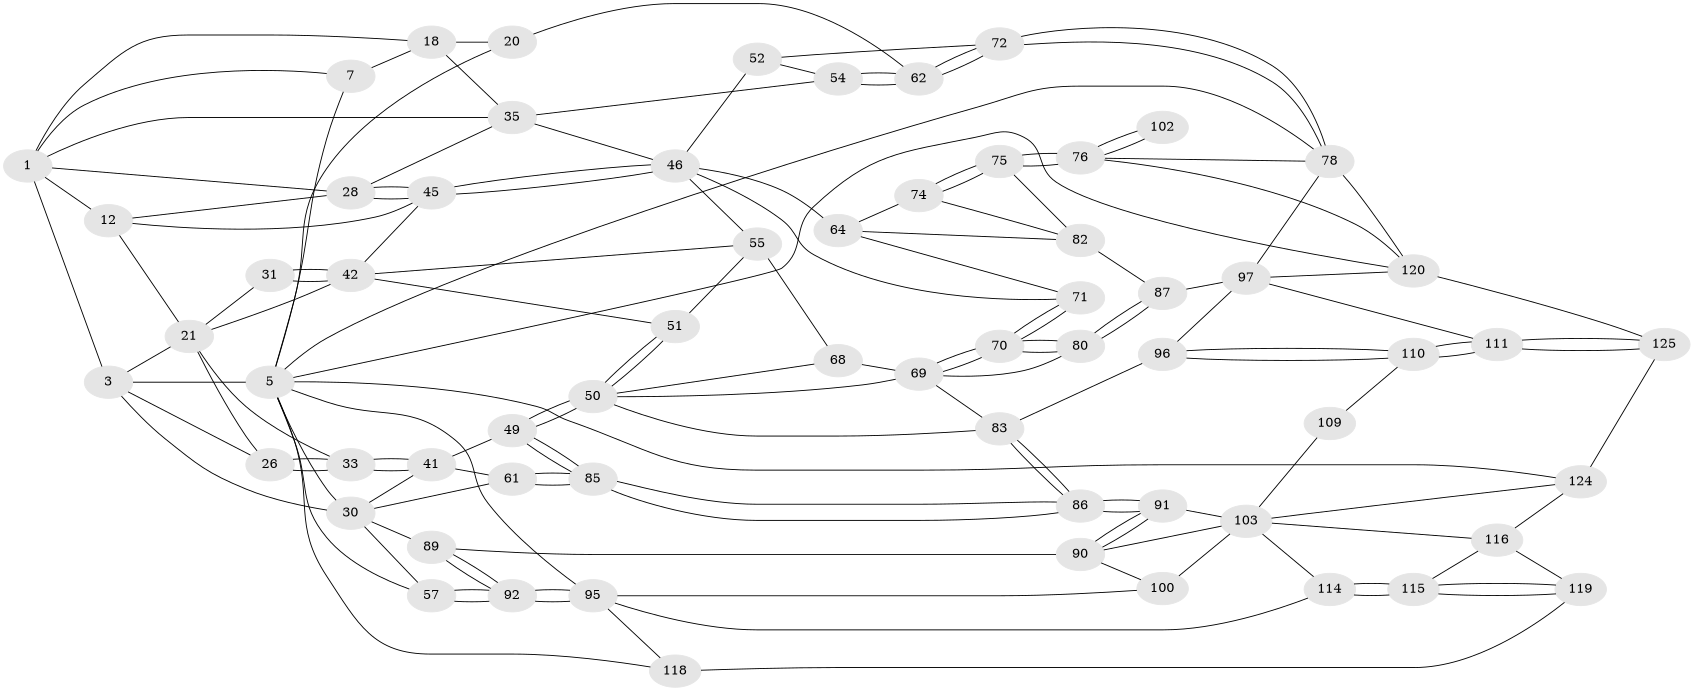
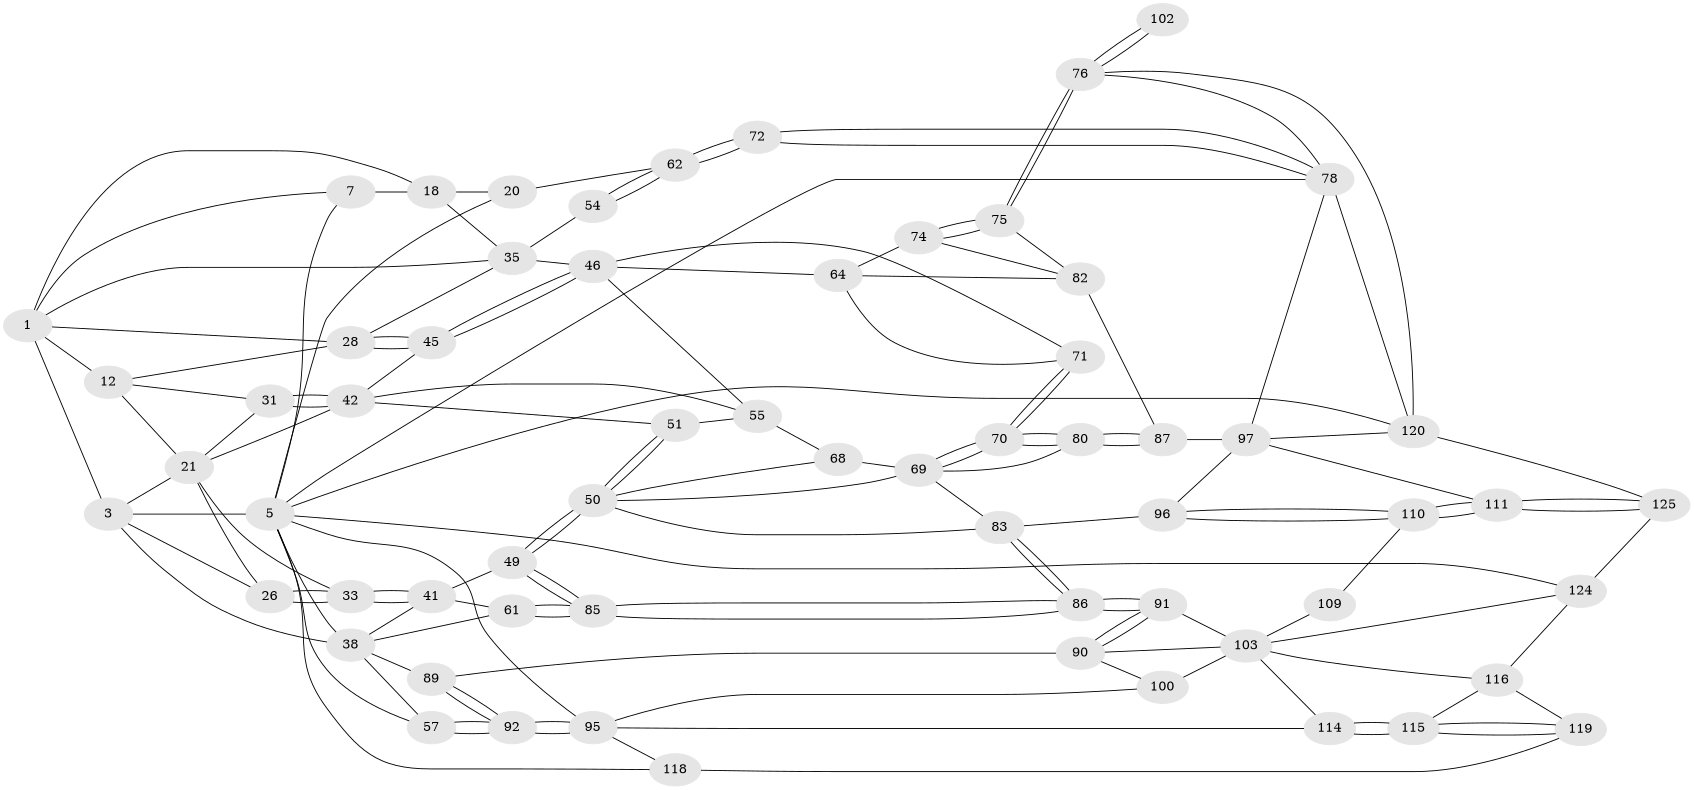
(757, 59) -> none
(274, 229) -> (189, 392)
(351, 513) -> (351, 645)
